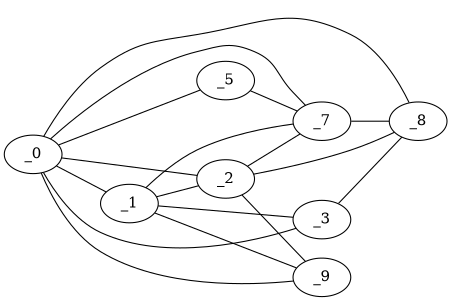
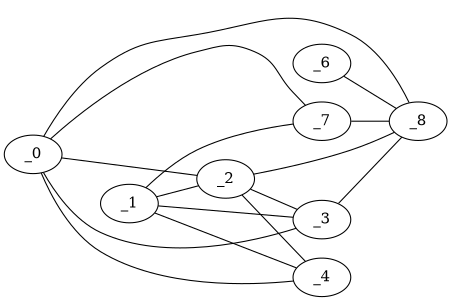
none -> (322, 63)
(226, 81) -> none
(274, 150) -> (274, 199)
(81, 179) -> none
(322, 277) -> (322, 277)
